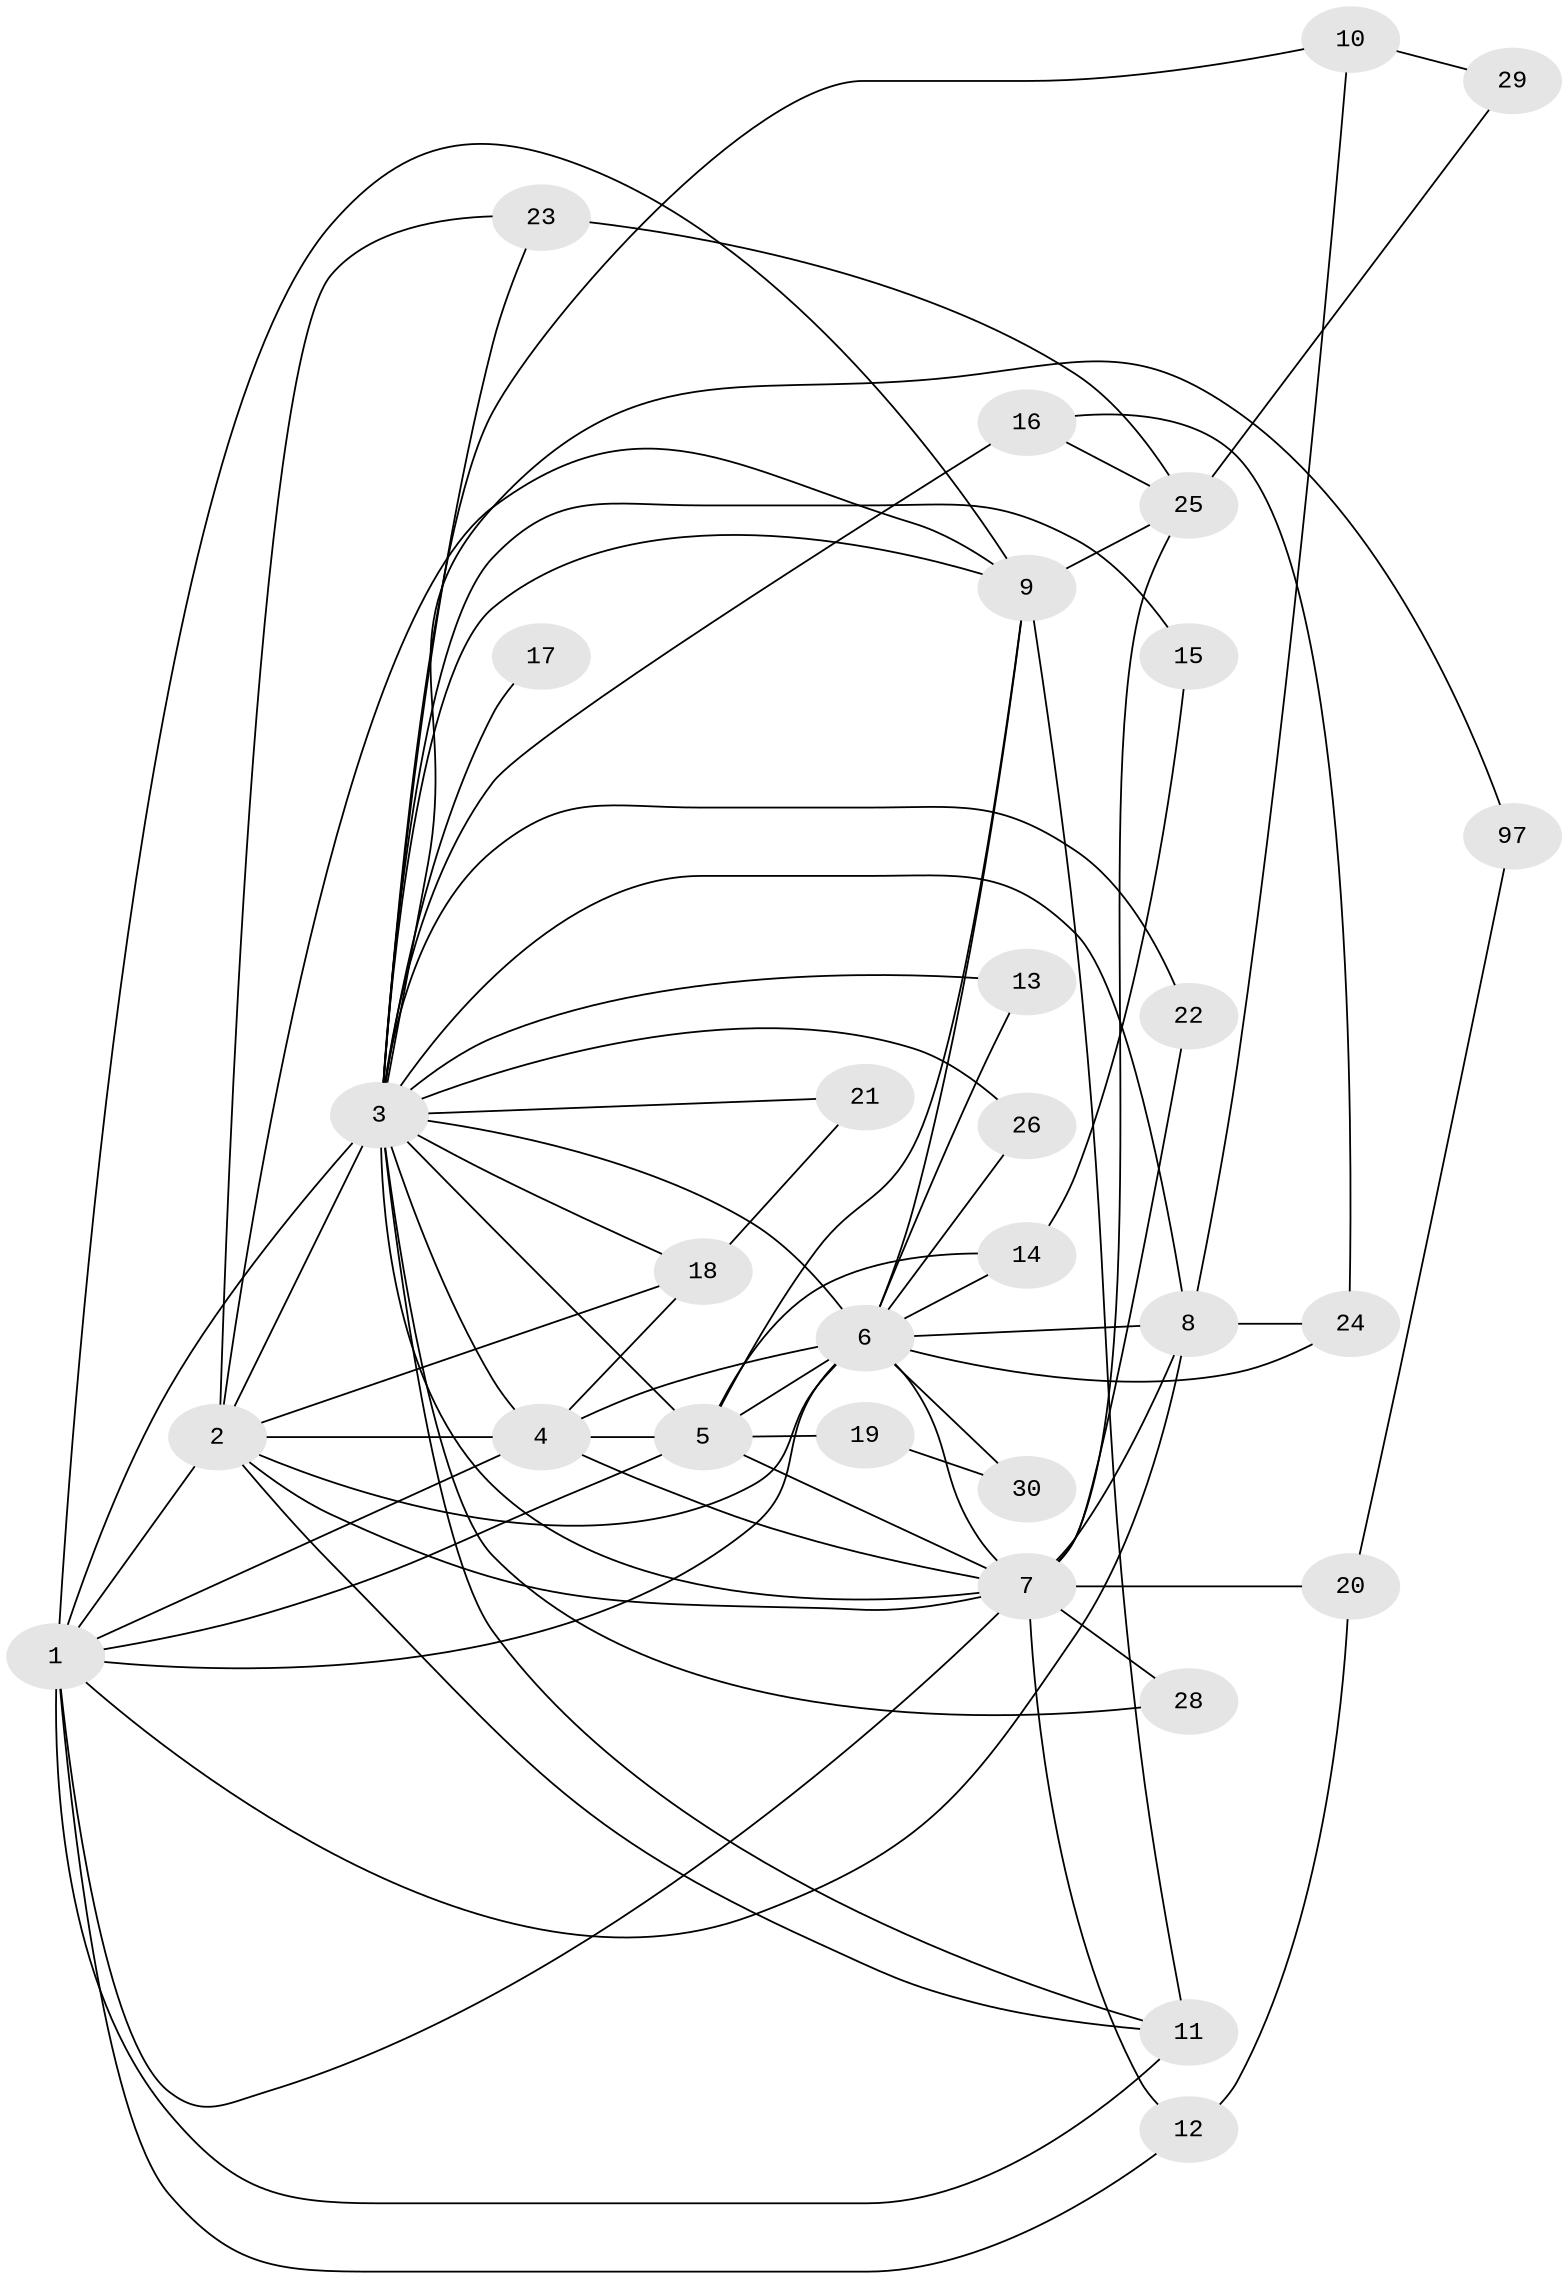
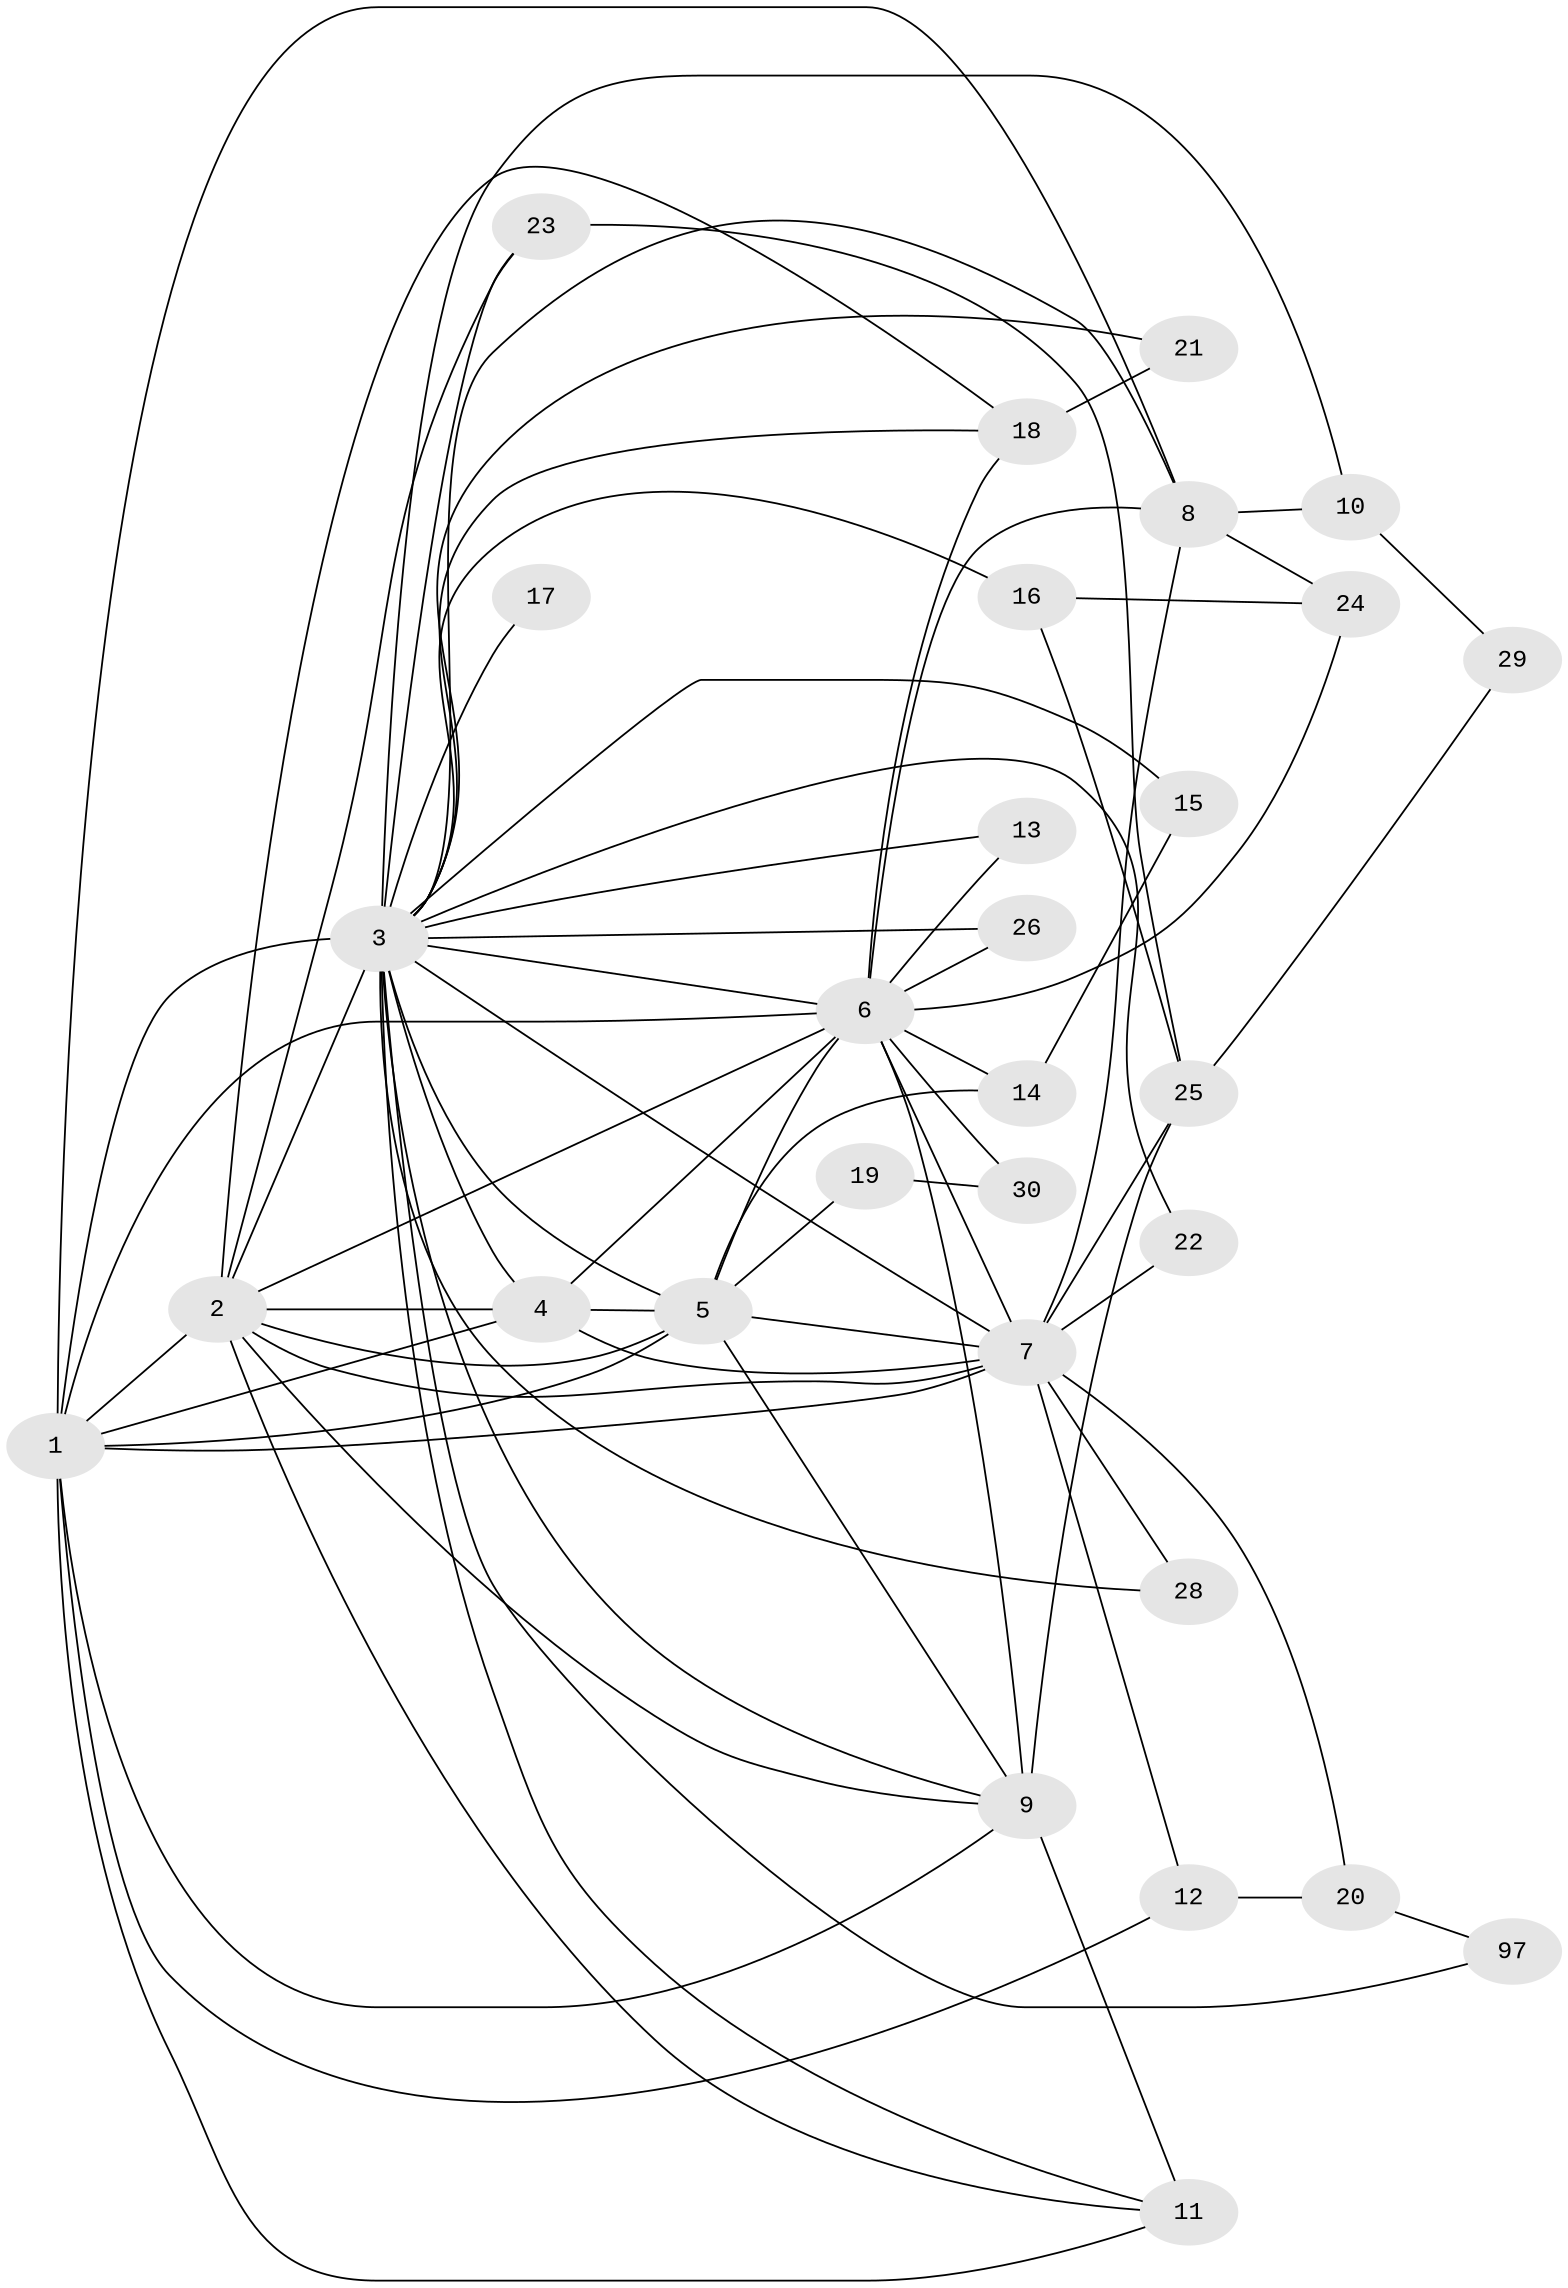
(628, 1349) -> (938, 593)
none -> (453, 1363)
